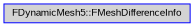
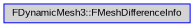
(97, 13) -> (97, 13)
